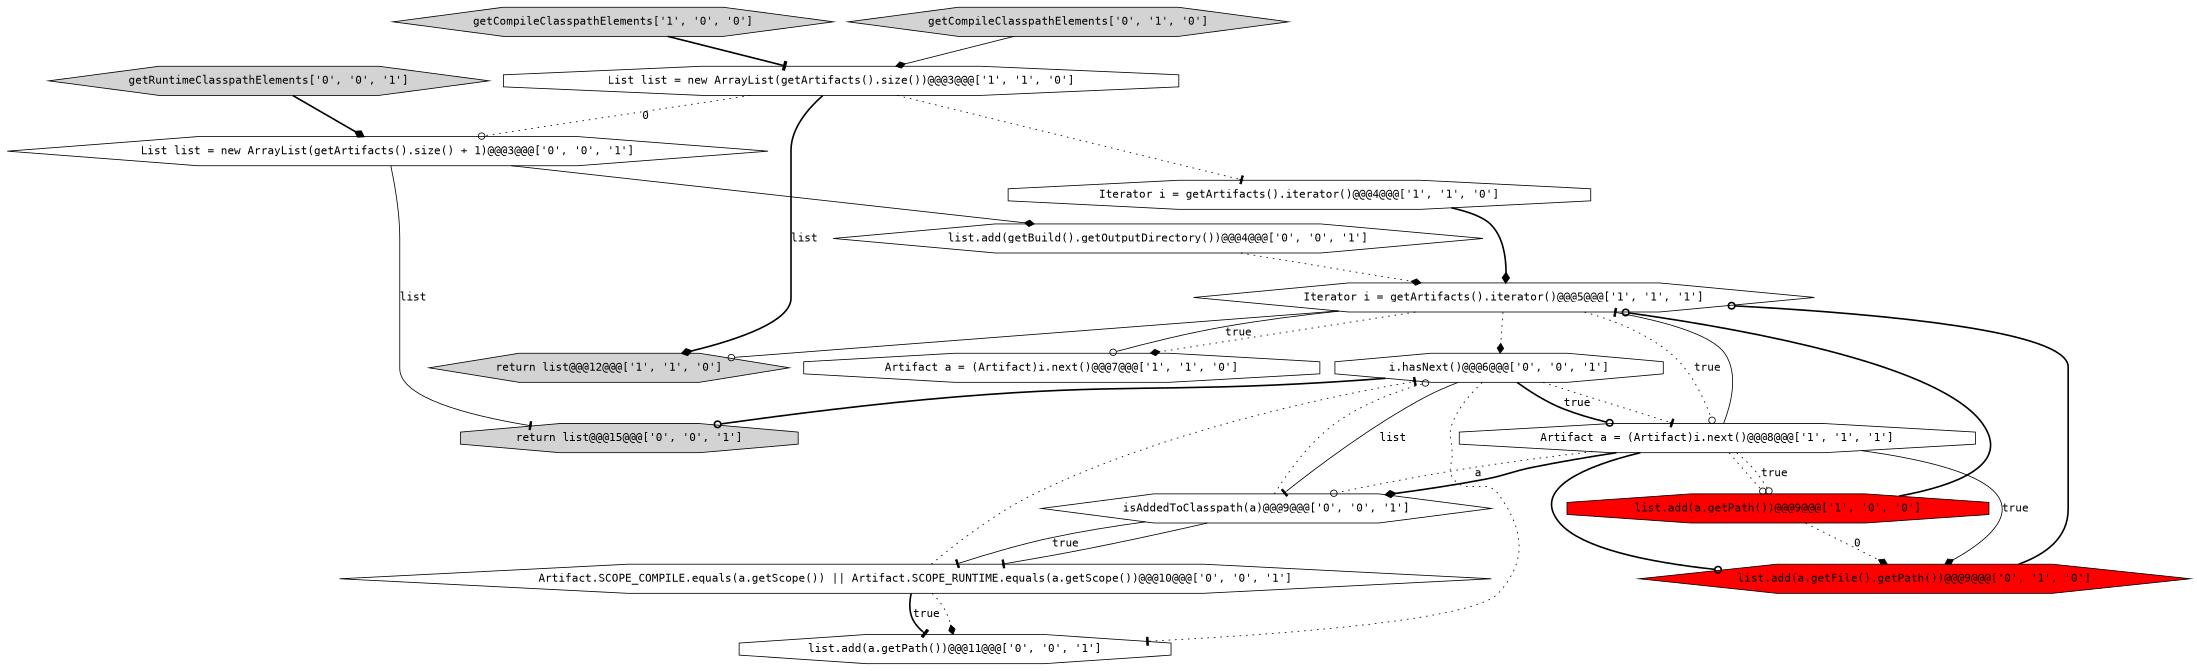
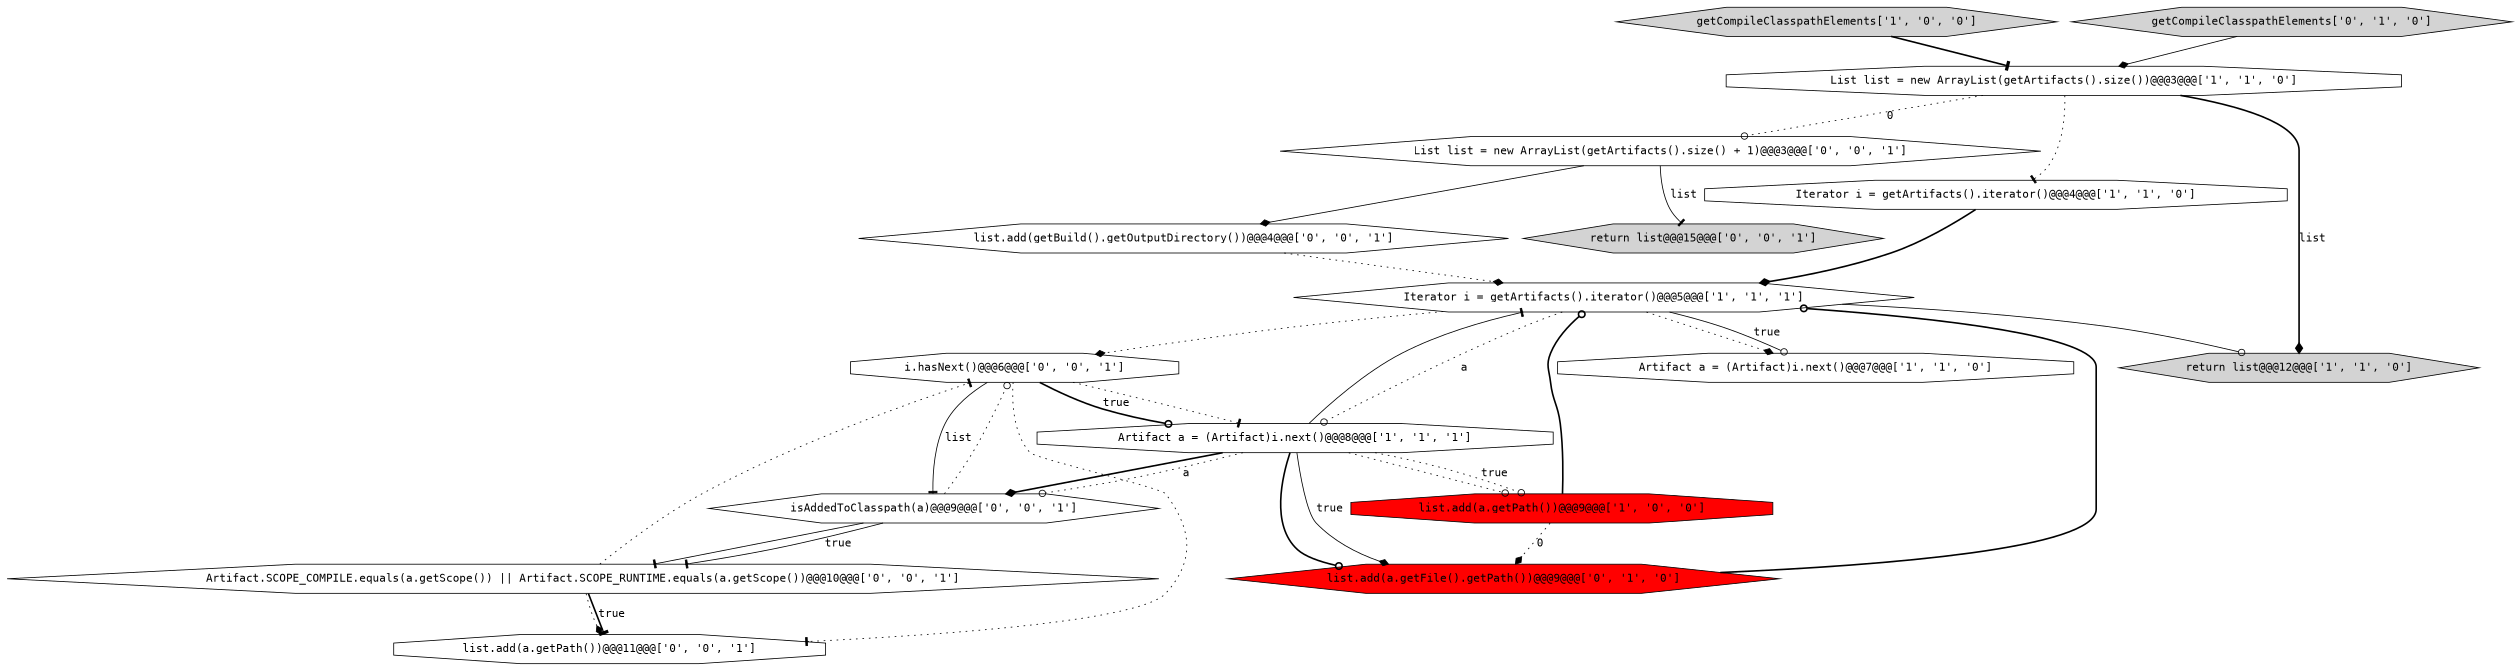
(269, 81) -> none
(1708, 368) -> (1464, 368)
(1053, 391) -> none
(629, 438) -> (1703, 238)
